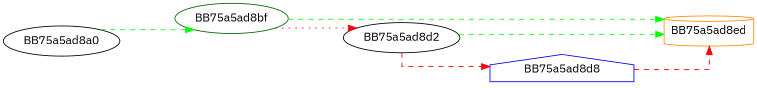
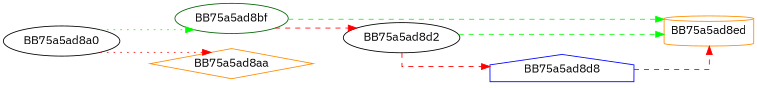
(312, 28) -> (312, 28)
(143, 30) -> (143, 30)
none -> (232, 64)
